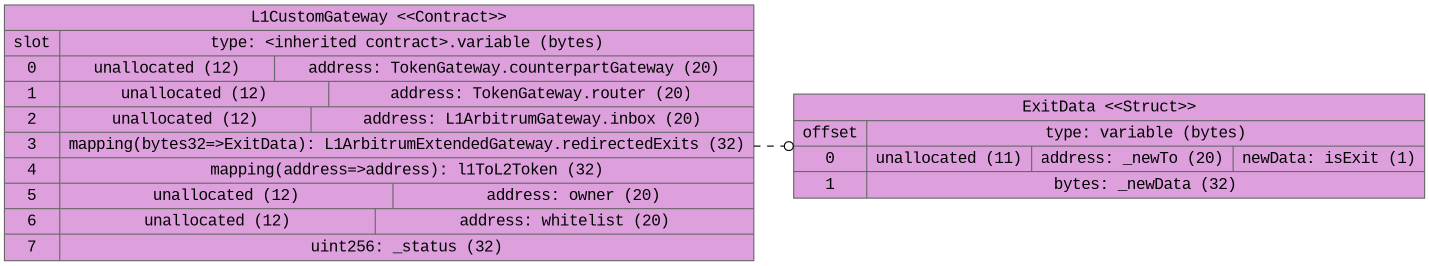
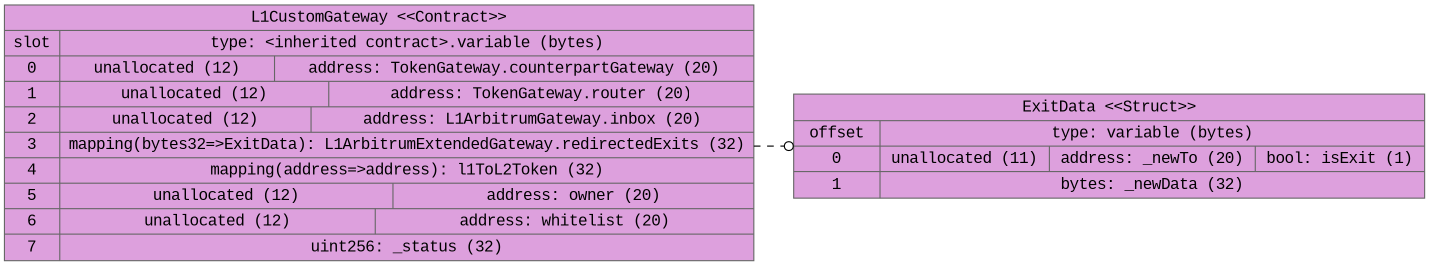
(1329, 158) -> (1340, 158)
